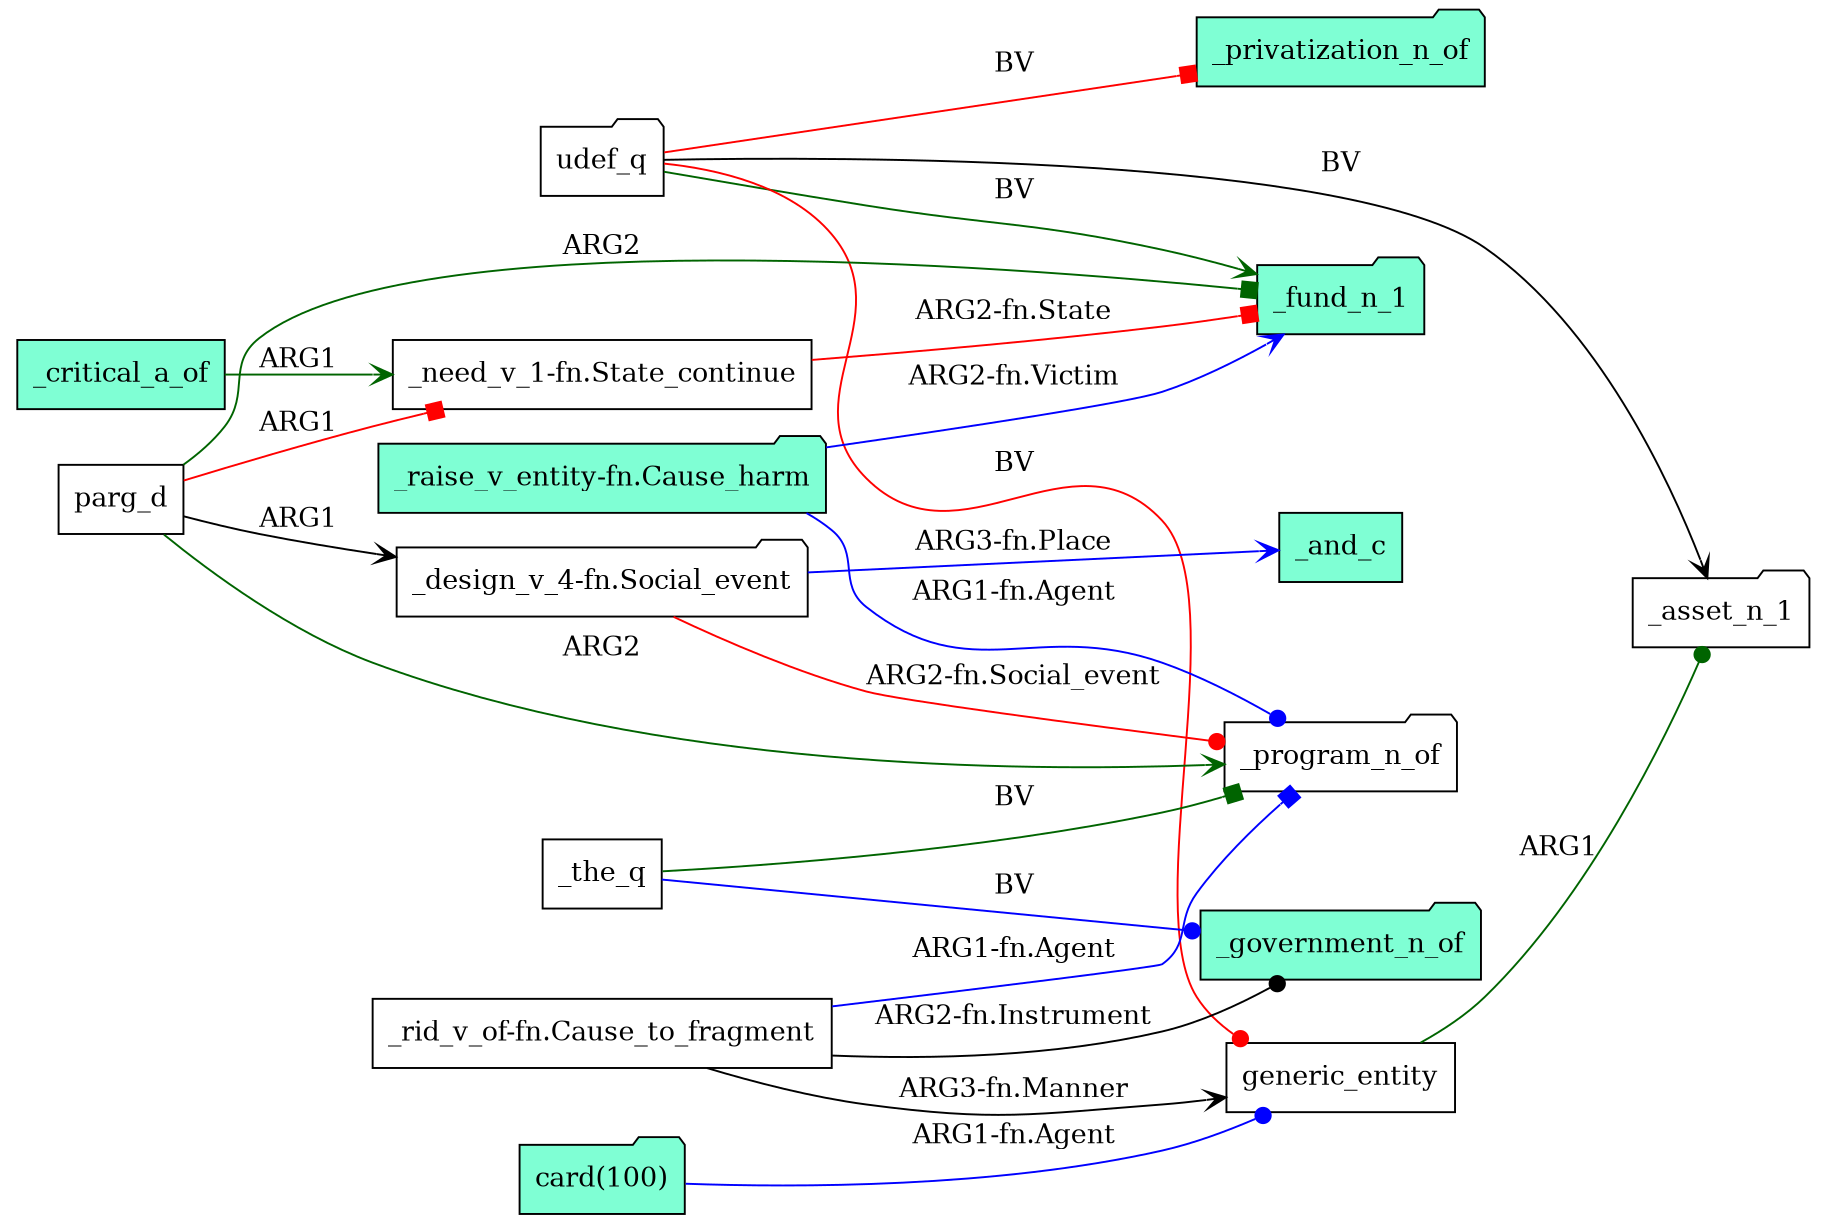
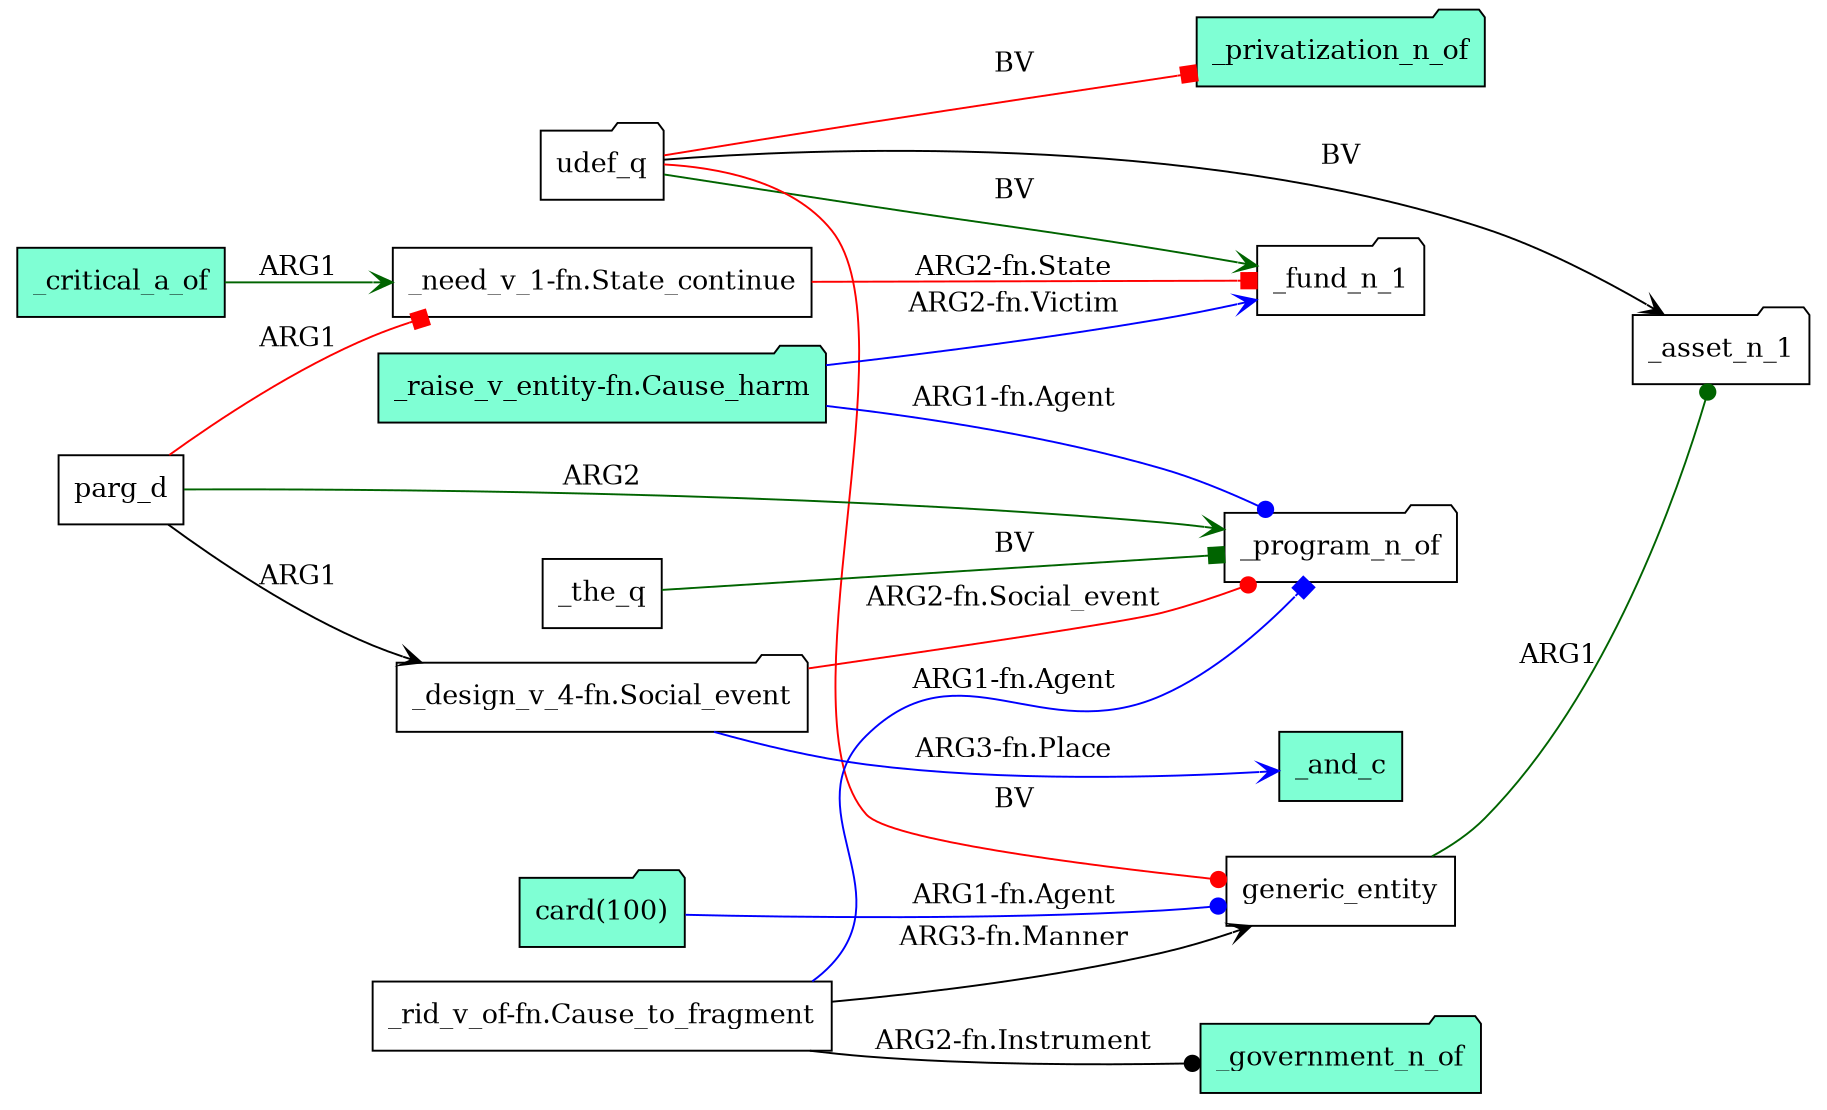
(666, 262) -> none
(1341, 300) -> (1341, 280)
(923, 905) -> none
